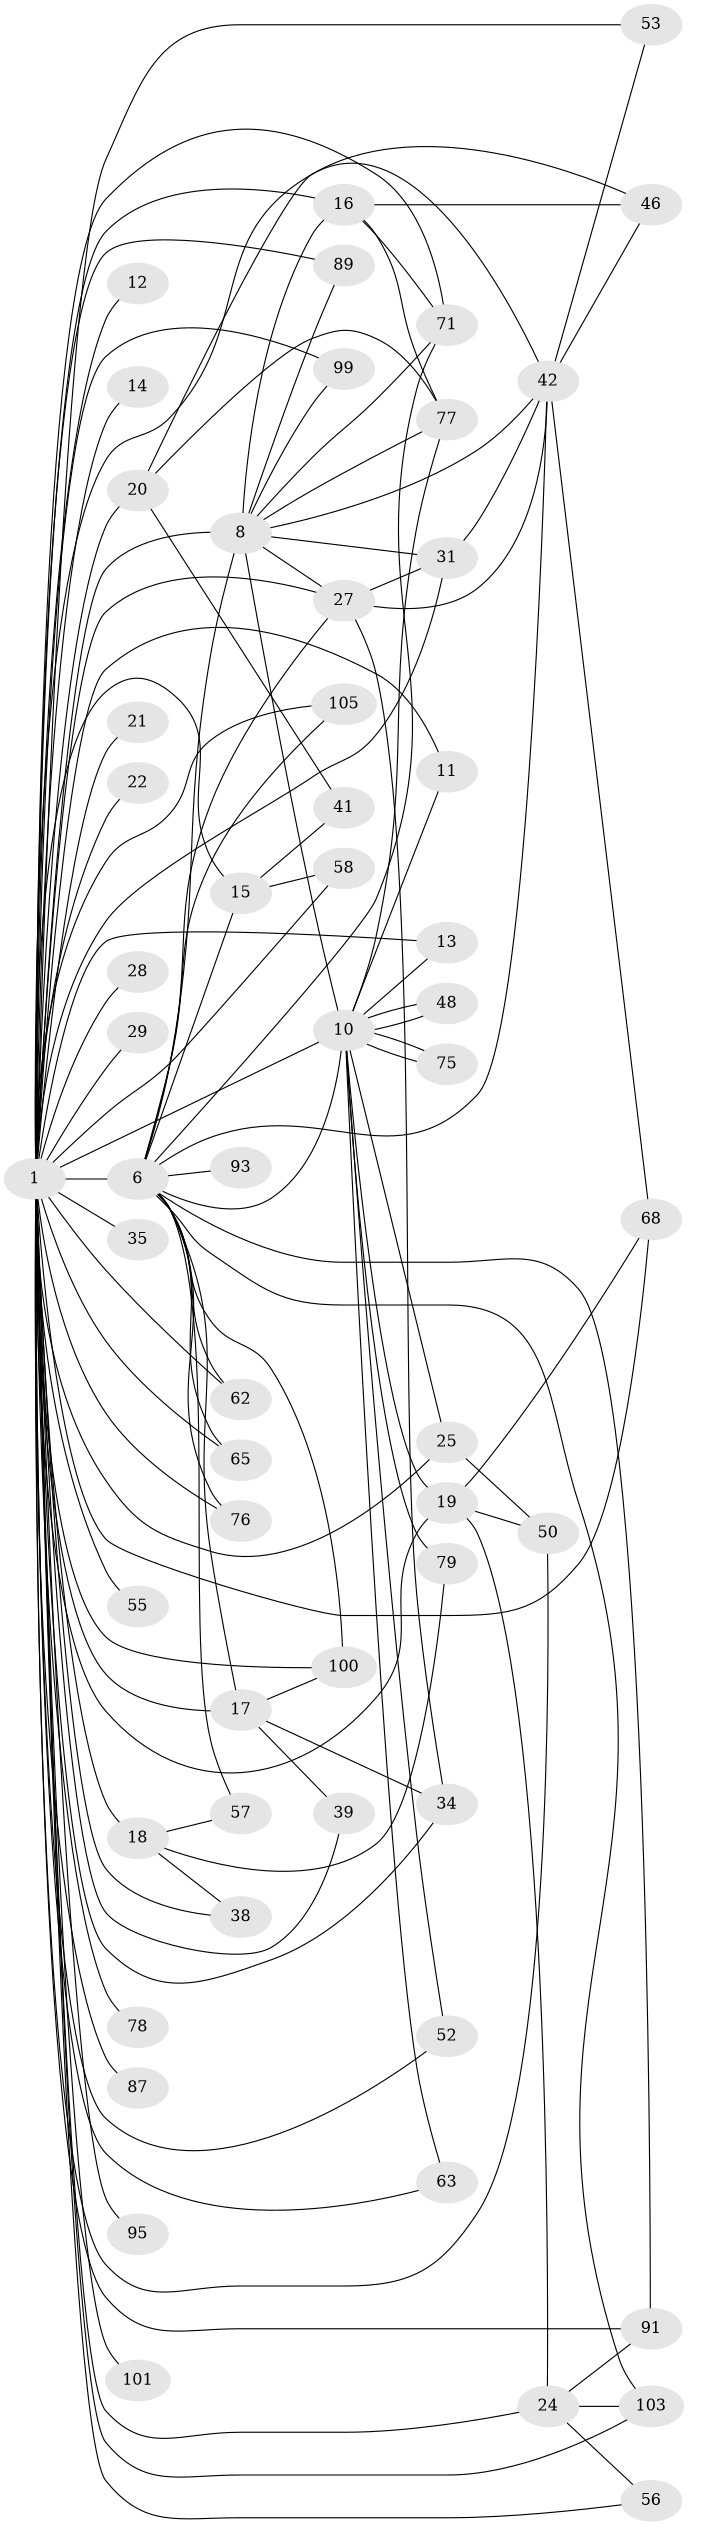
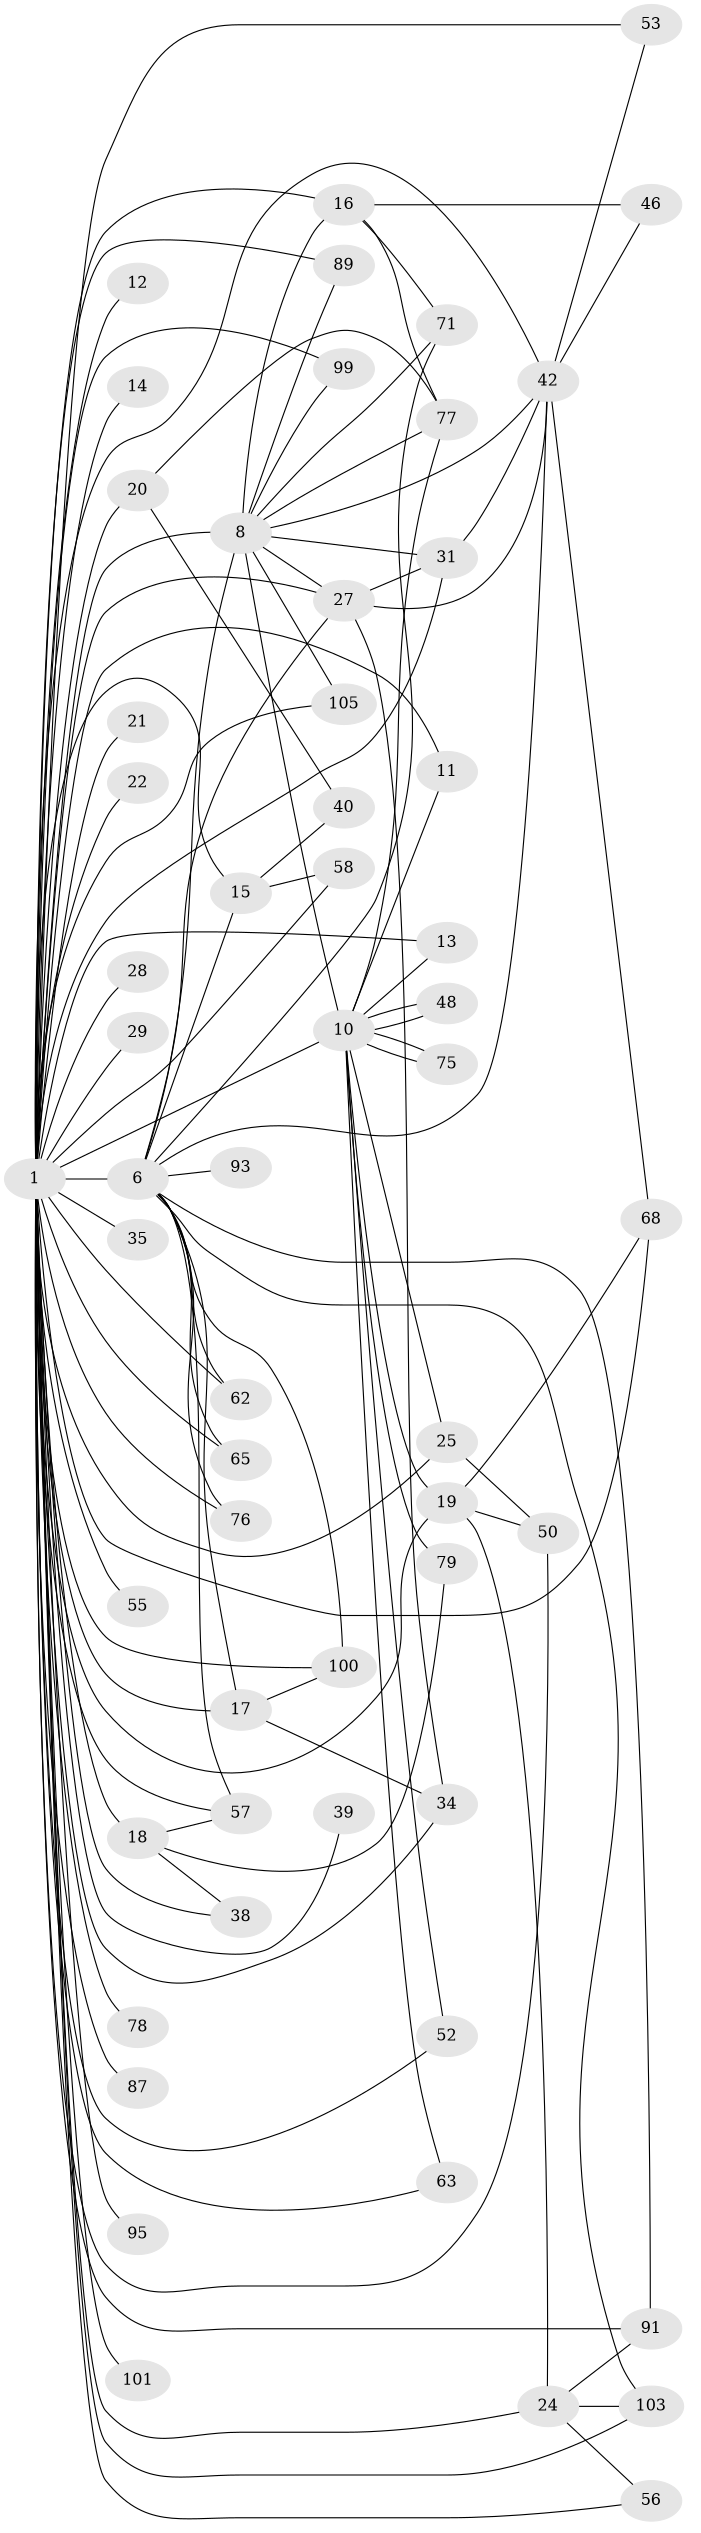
(287, 206) -> none
(102, 208) -> (51, 1543)
(344, 808) -> (344, 808)
(197, 897) -> (292, 619)
(292, 1180) -> none
(296, 1765) -> none
